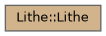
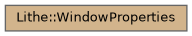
(53, 18) -> (96, 18)
